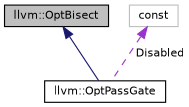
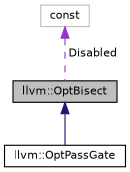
(126, 59) -> (65, 60)
